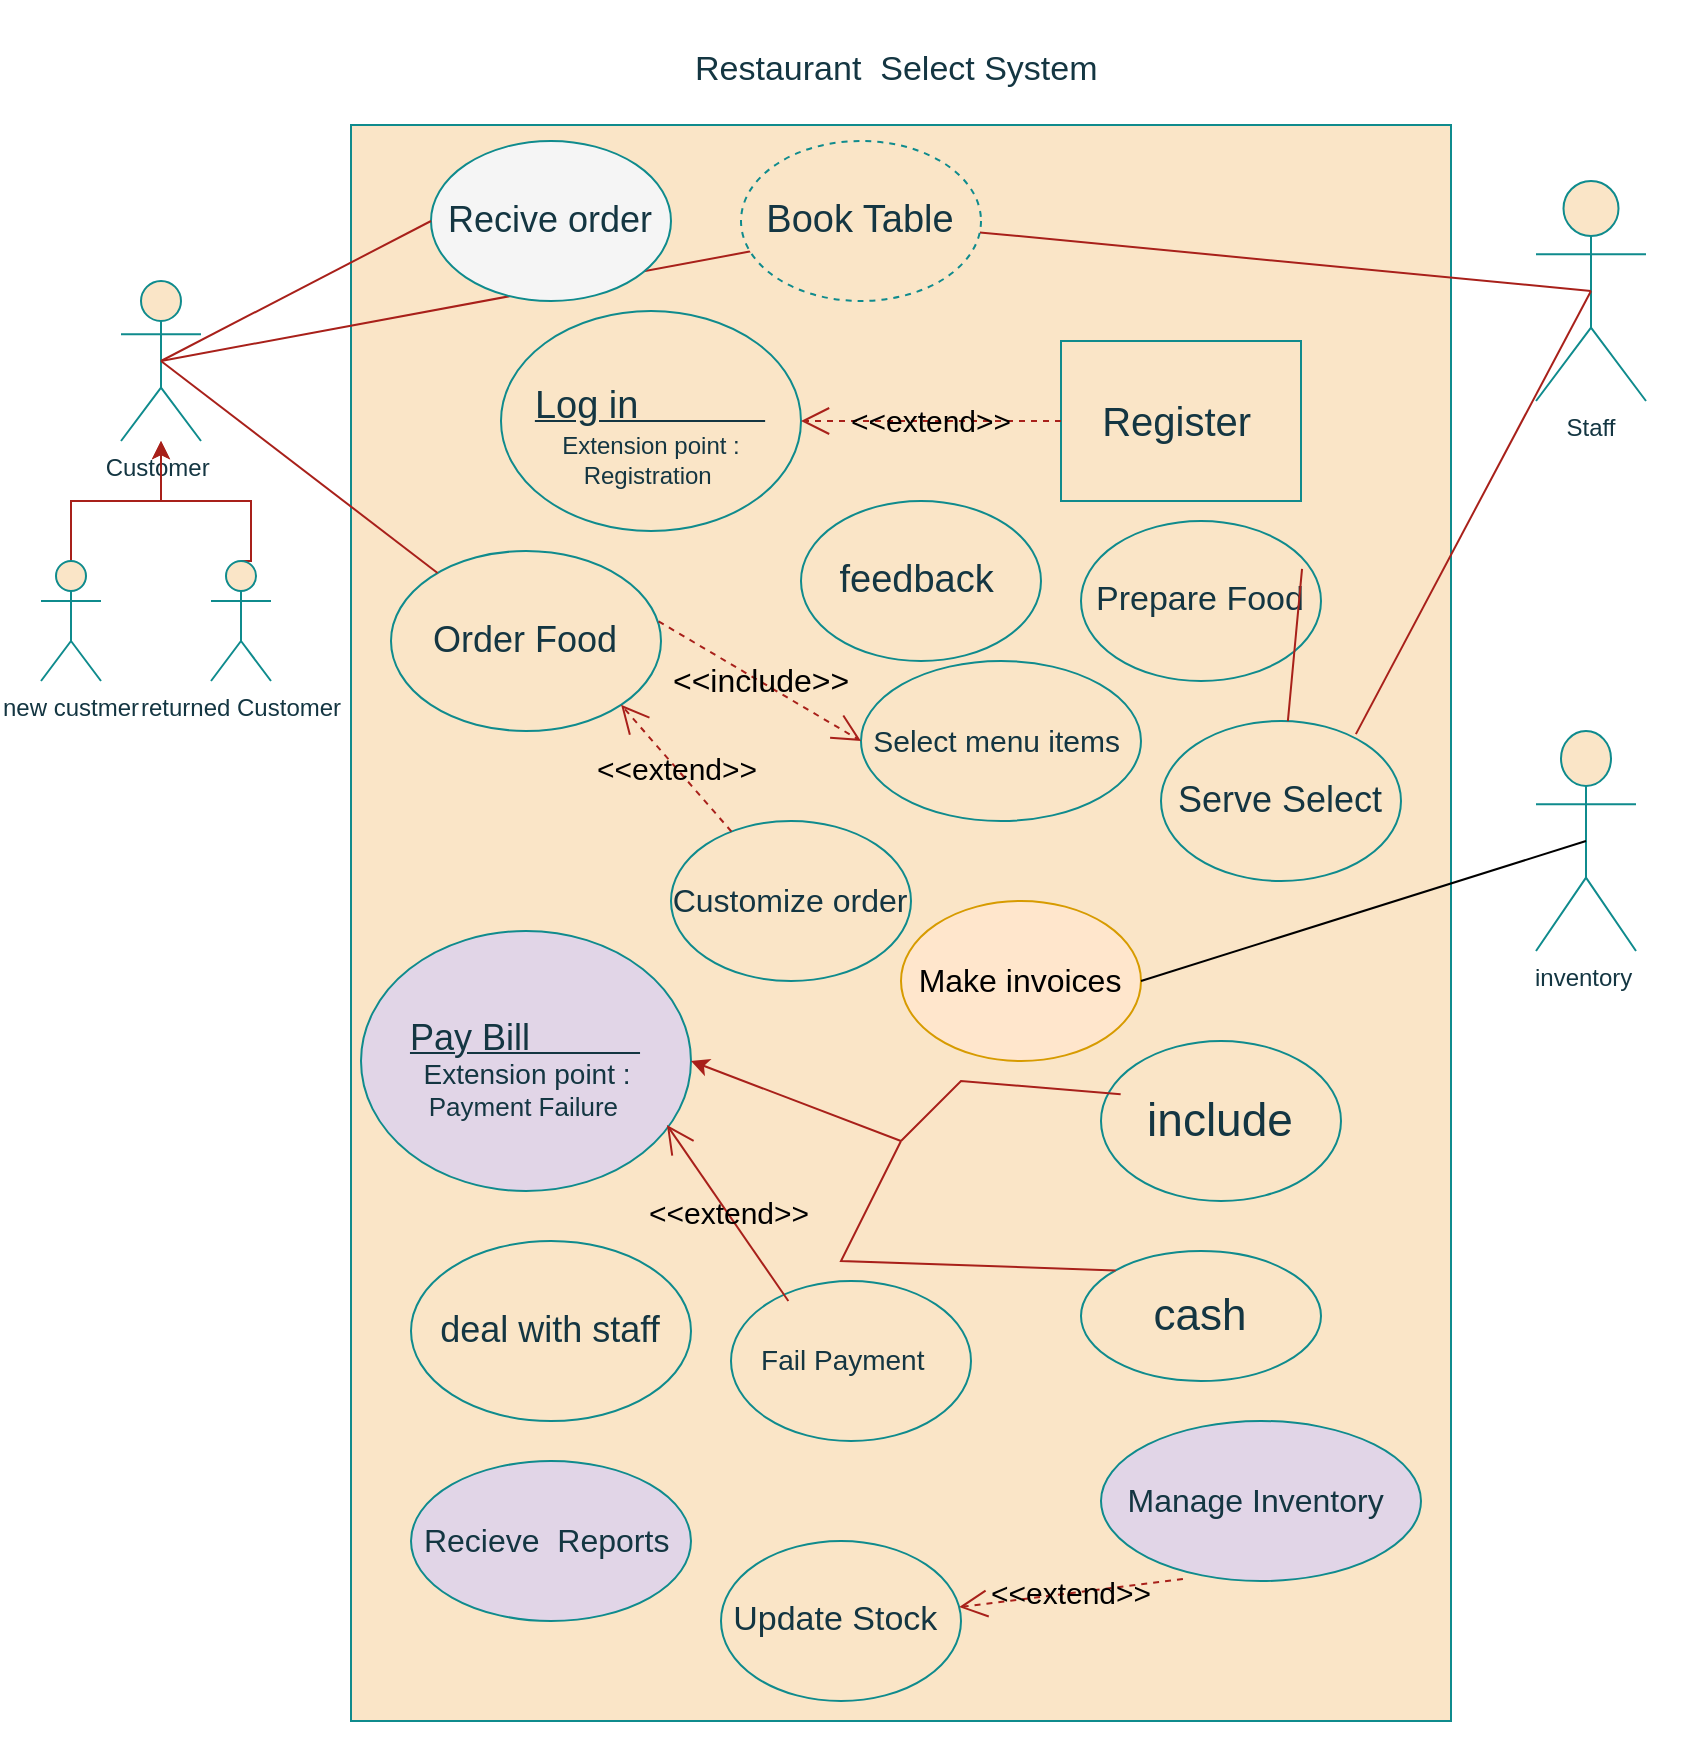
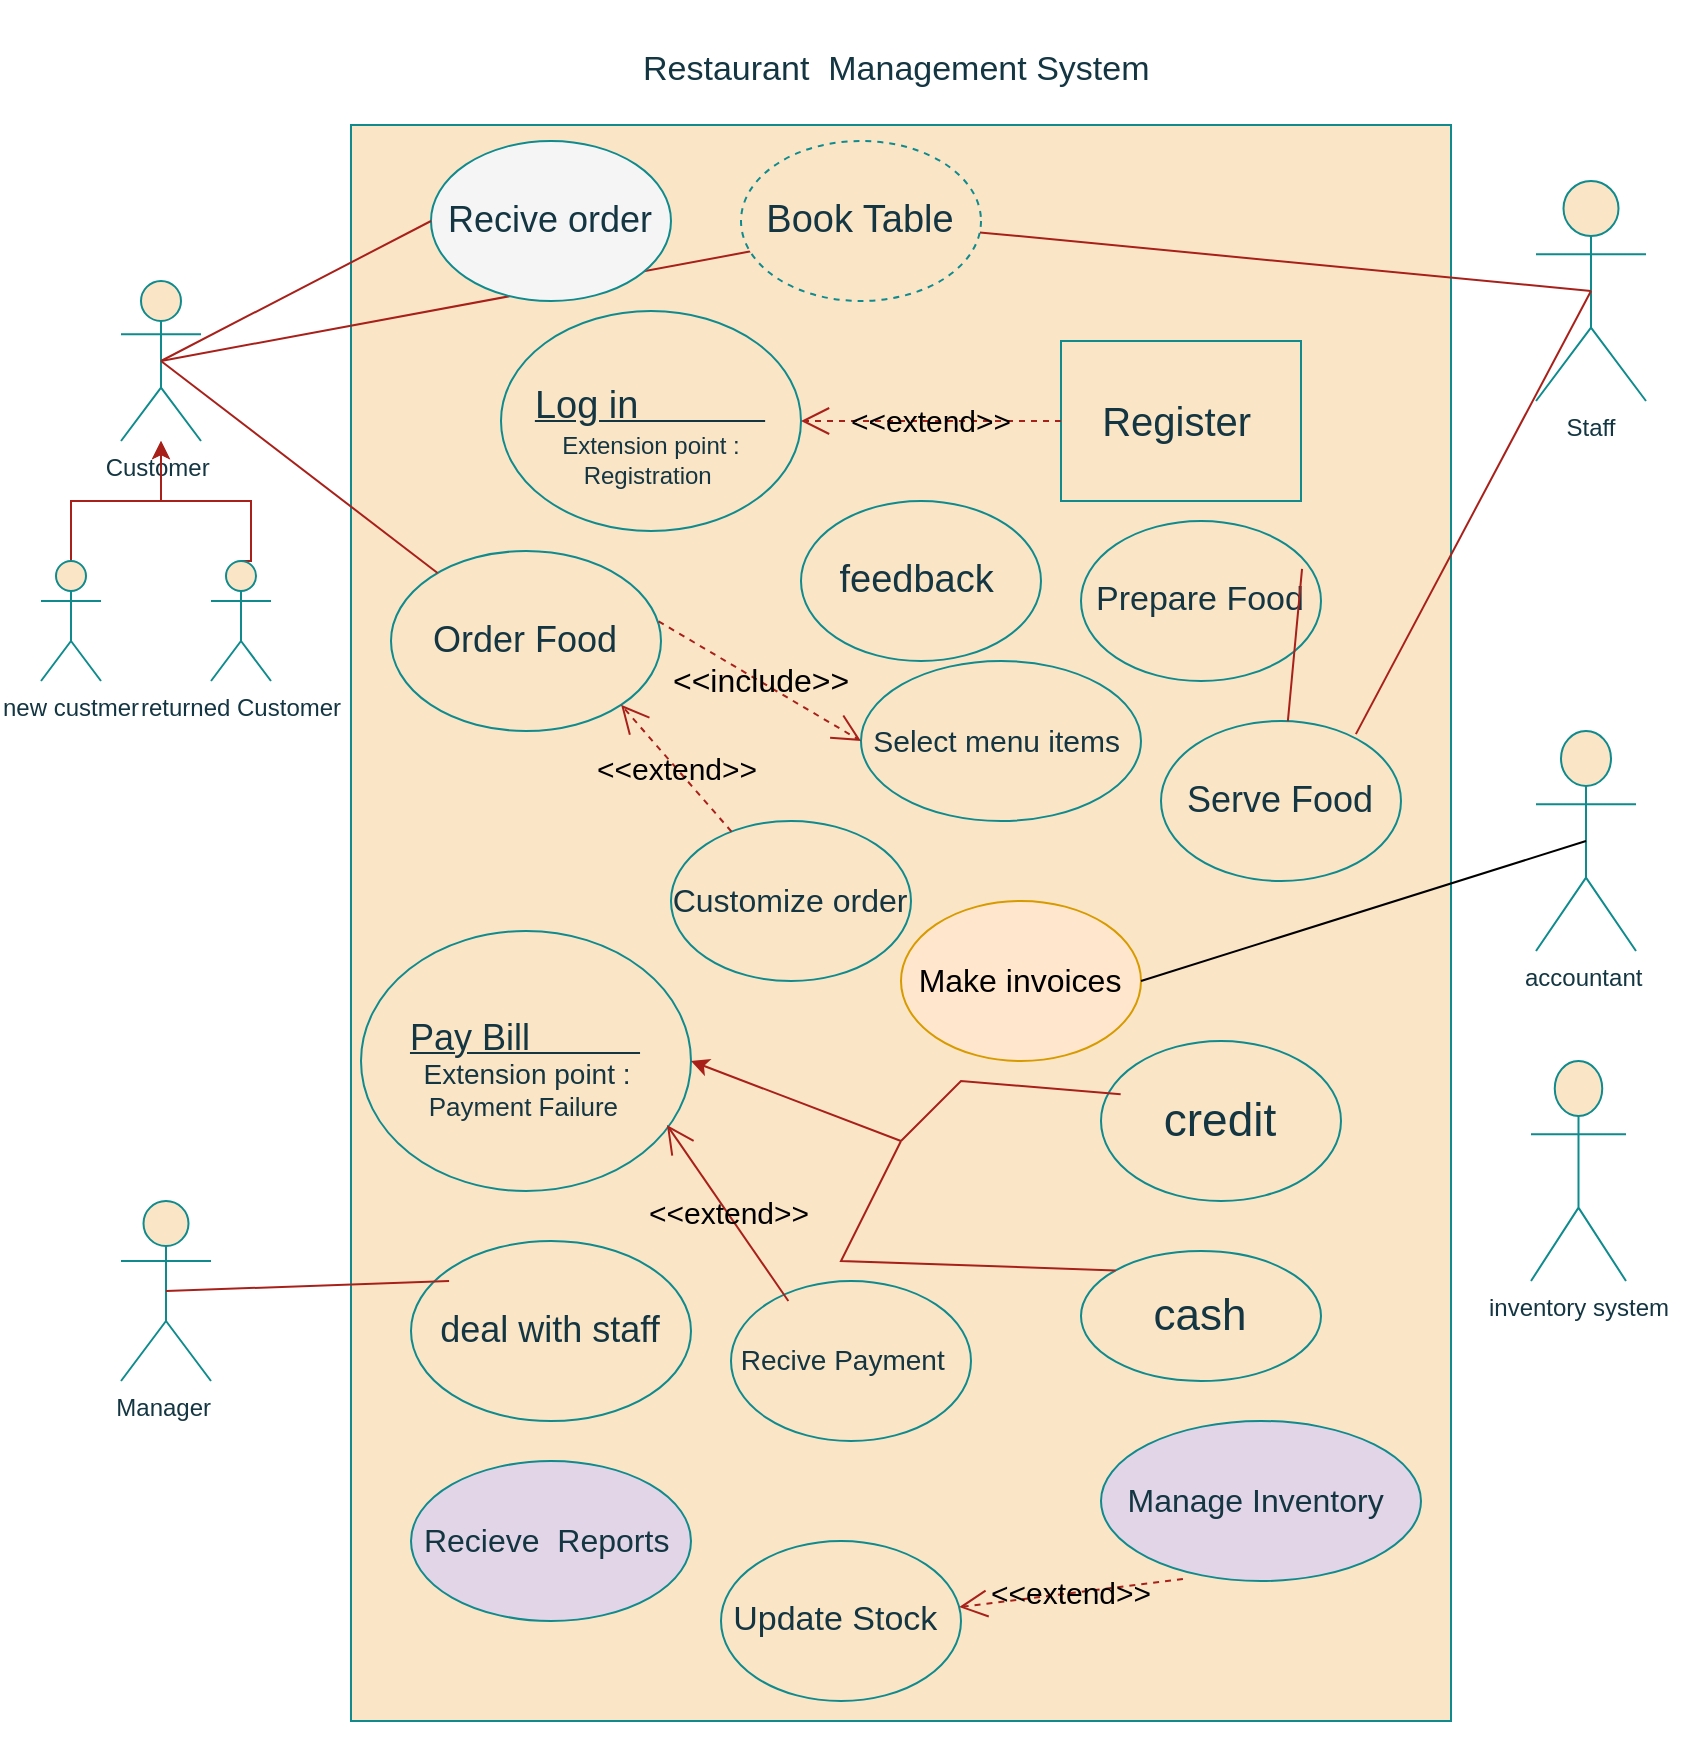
(902, 71) -> (902, 71)
(1281, 801) -> (1281, 801)
(1588, 979) -> (1588, 979)
(526, 1061) -> (526, 1061)
(1221, 1121) -> (1221, 1121)
none -> (1579, 1171)
none -> (321, 1286)
none -> (166, 1291)
(851, 1361) -> (851, 1361)
